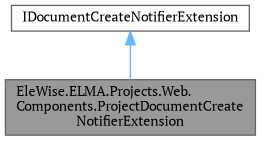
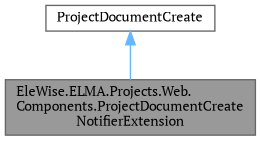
(130, 18) -> (130, 18)
